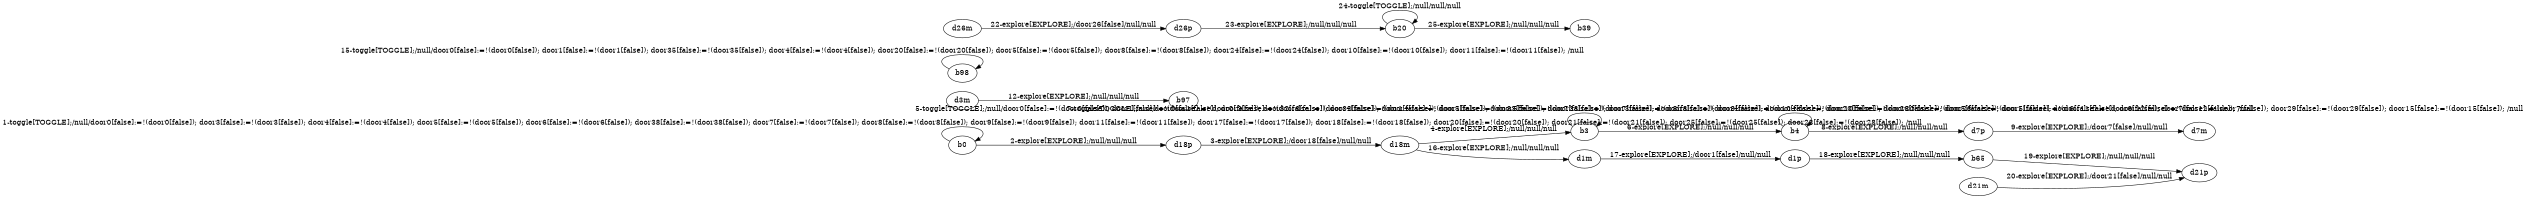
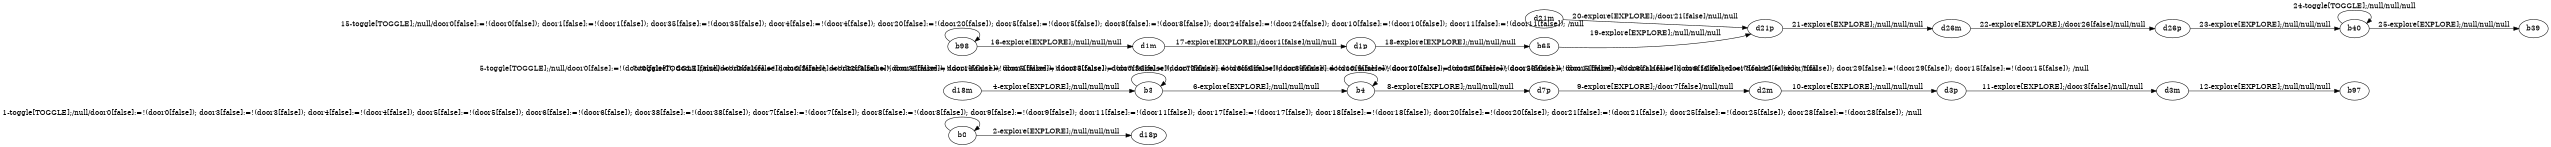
(1400, 29) -> (2355, 29)
none -> (1855, 29)
none -> (1952, 91)
(2199, 131) -> (1765, 91)
(1288, 145) -> none
(1489, 158) -> (1052, 47)
